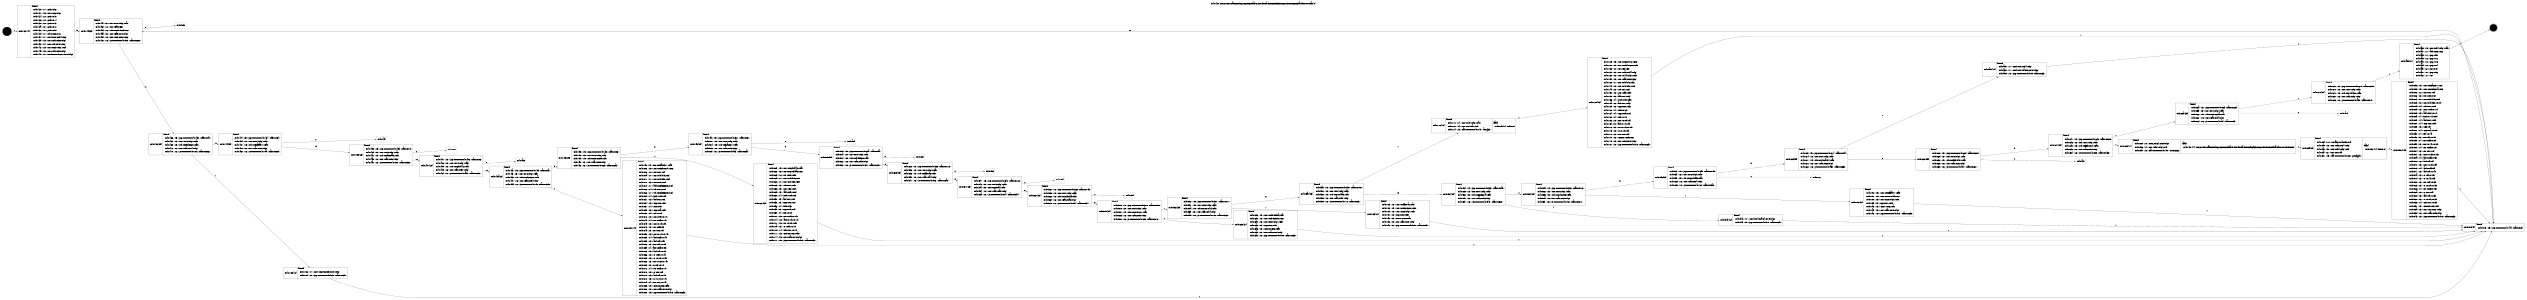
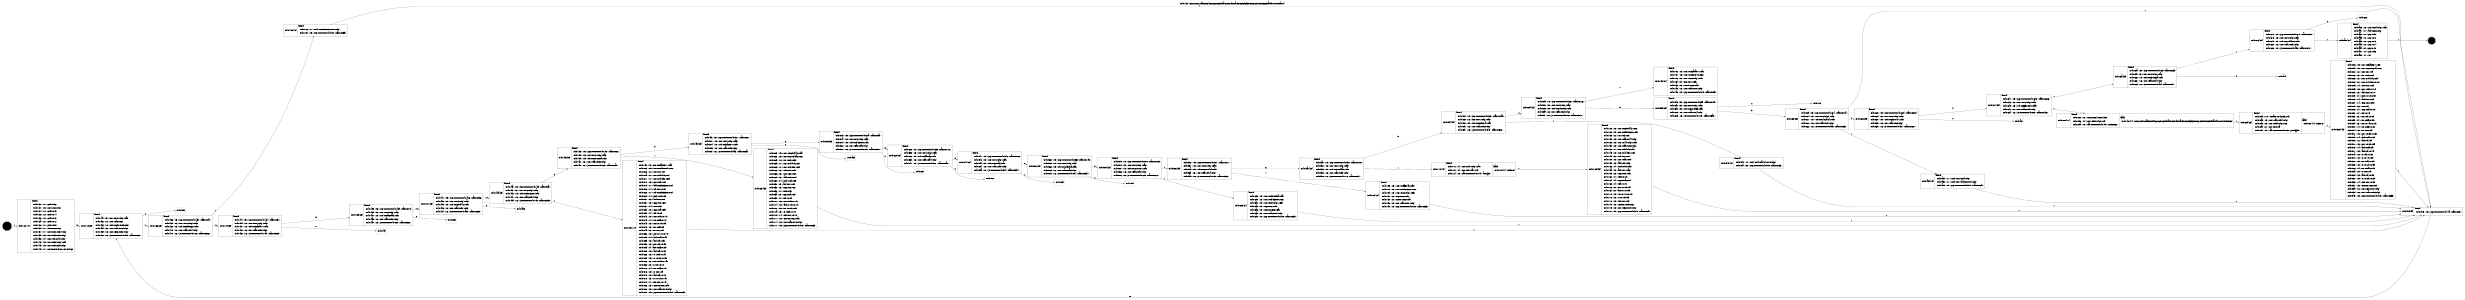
none -> (2363, 18)
(2188, 214) -> (2182, 12)
